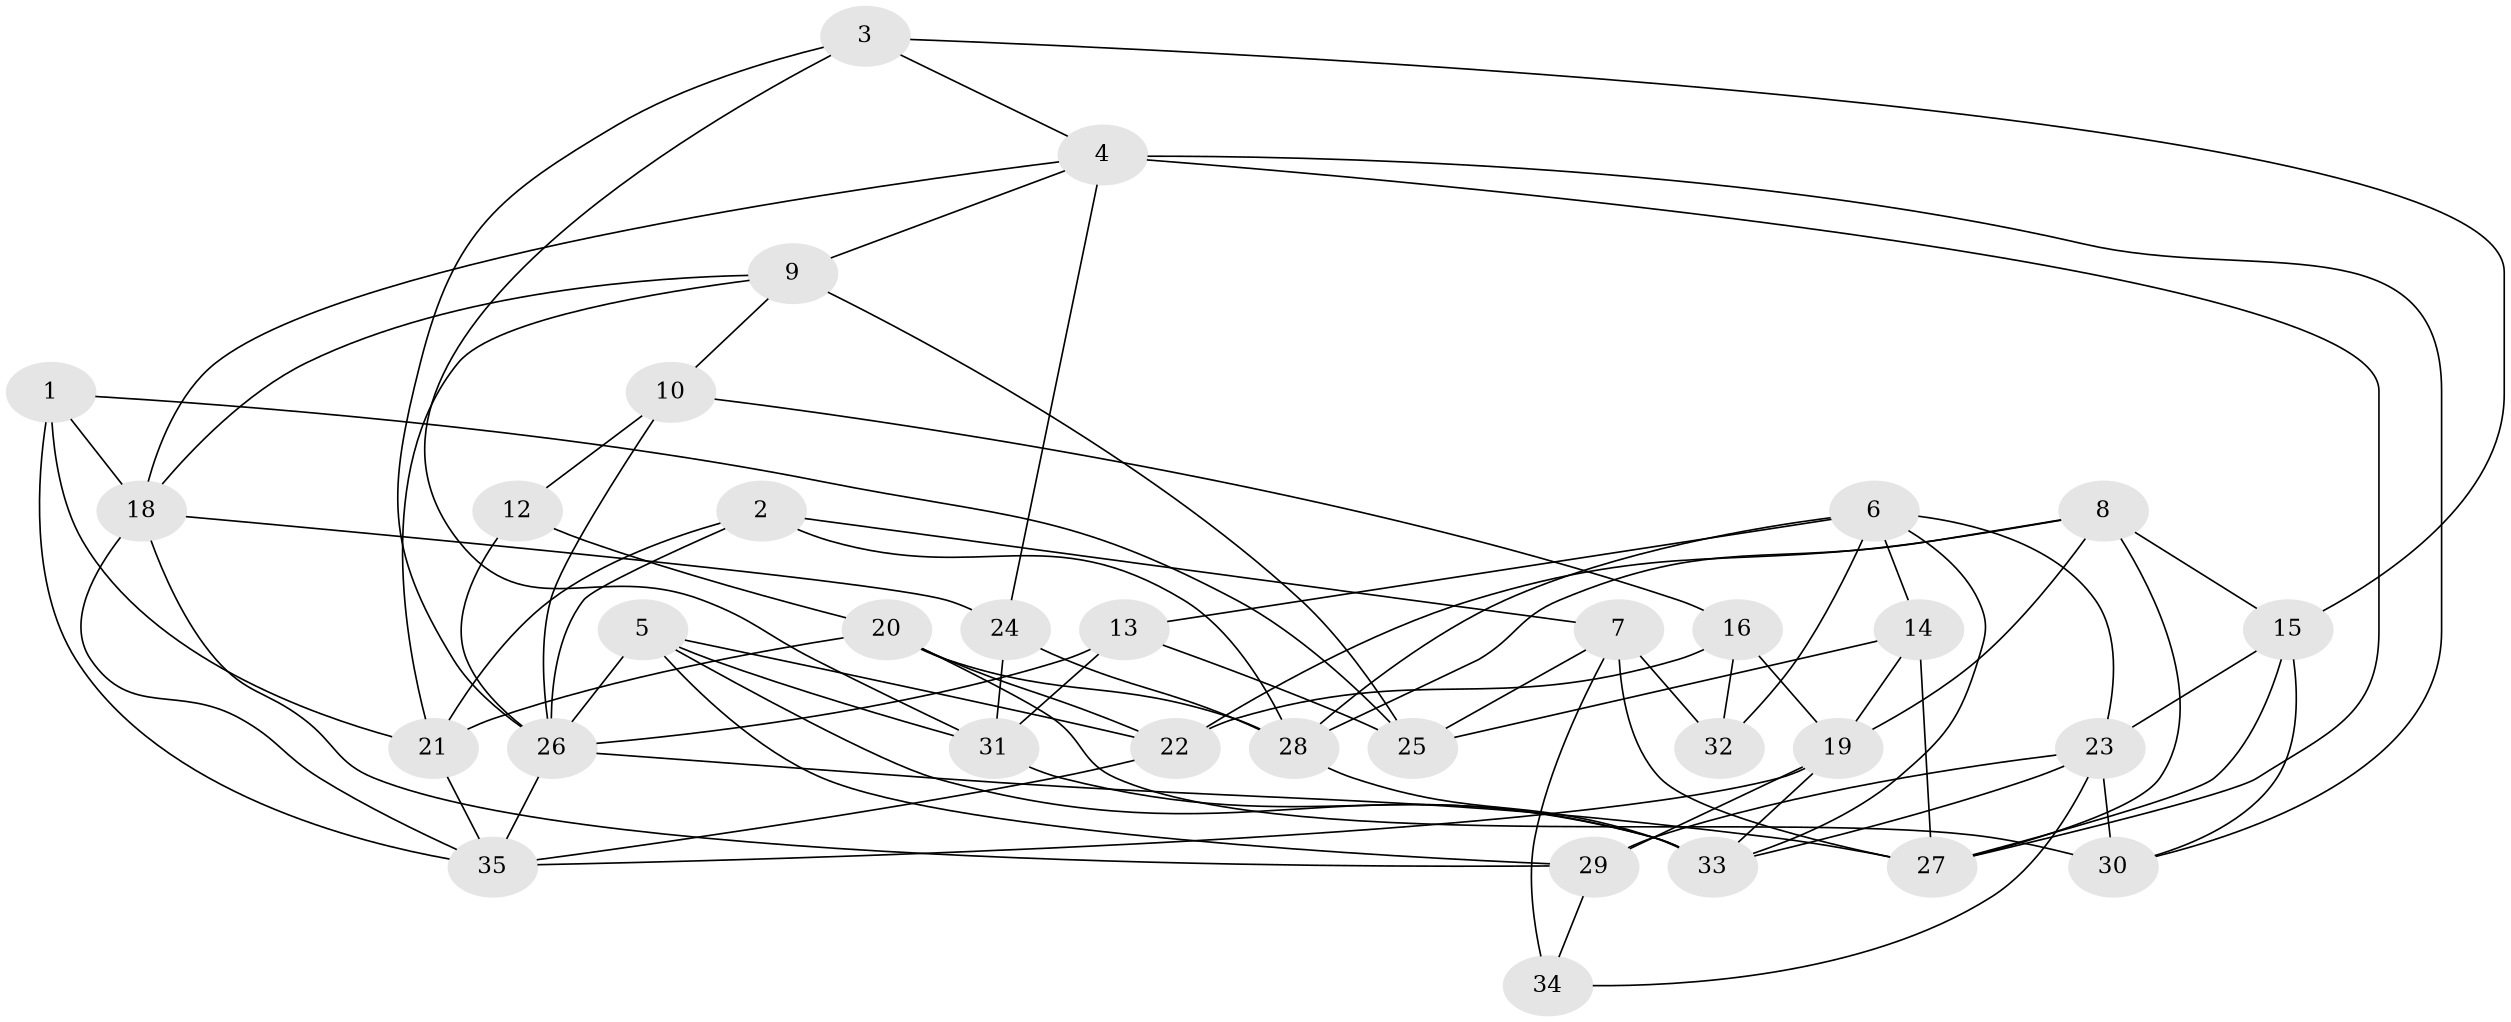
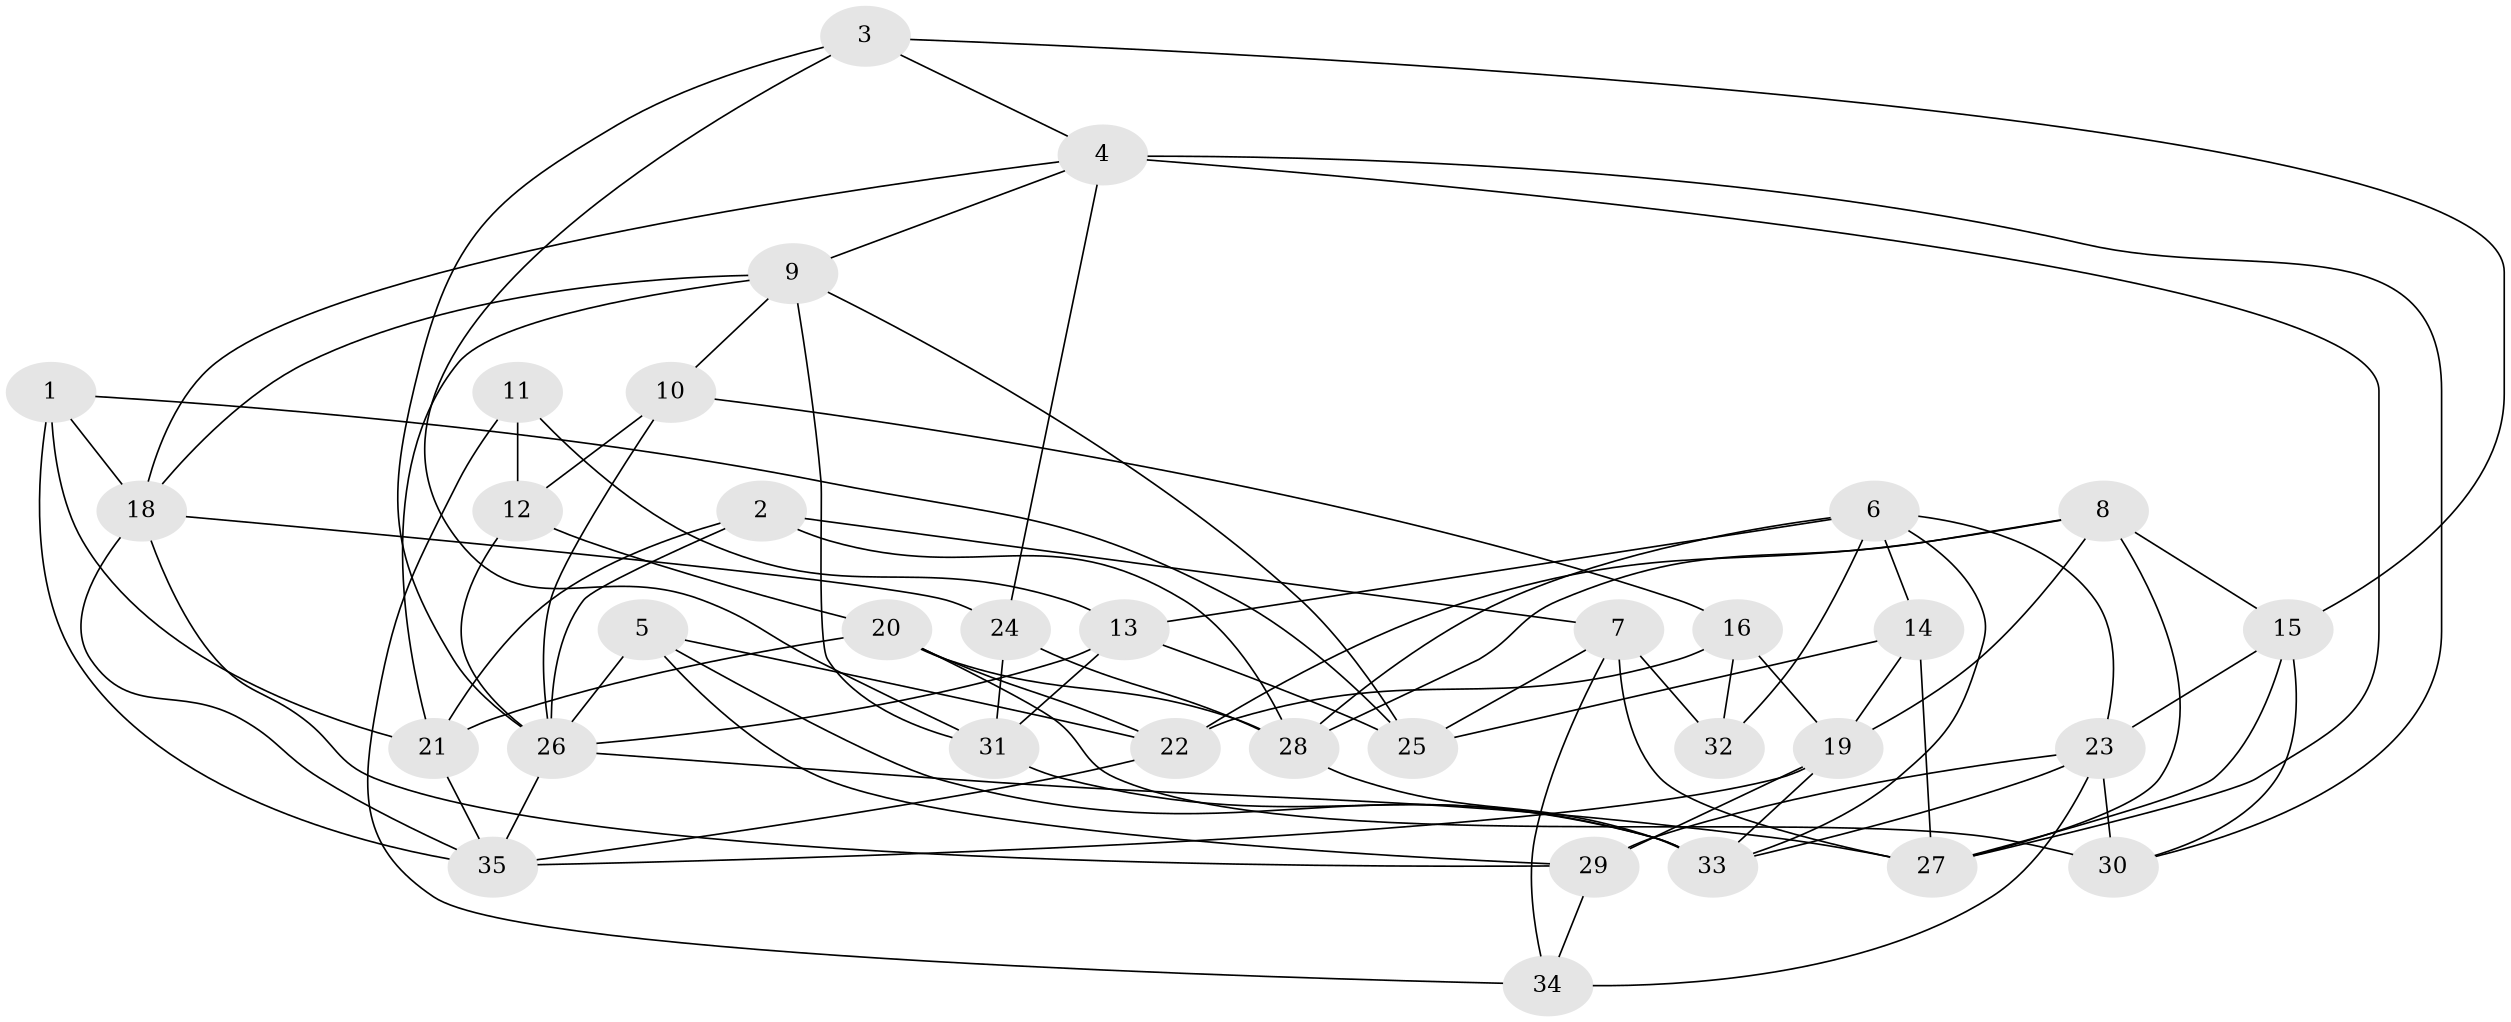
none -> (518, 392)
(815, 695) -> (821, 556)
